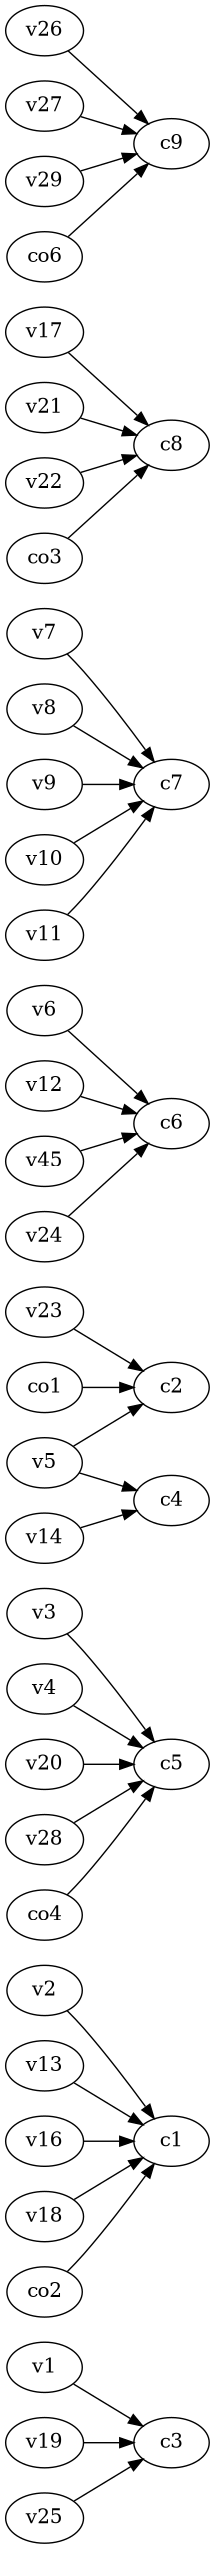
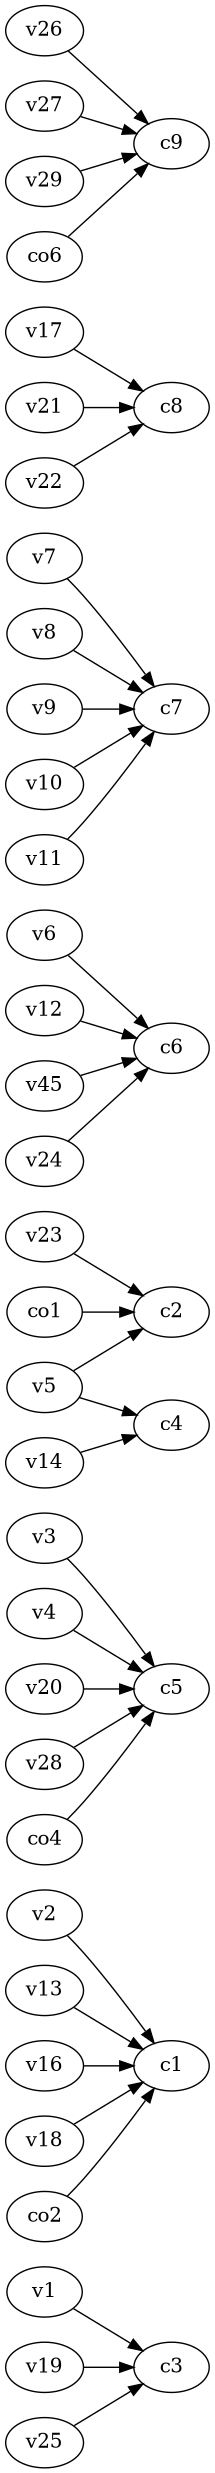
(45, 558) -> none
